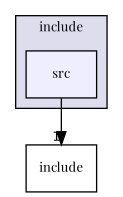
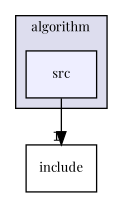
(61, 28) -> (61, 28)
